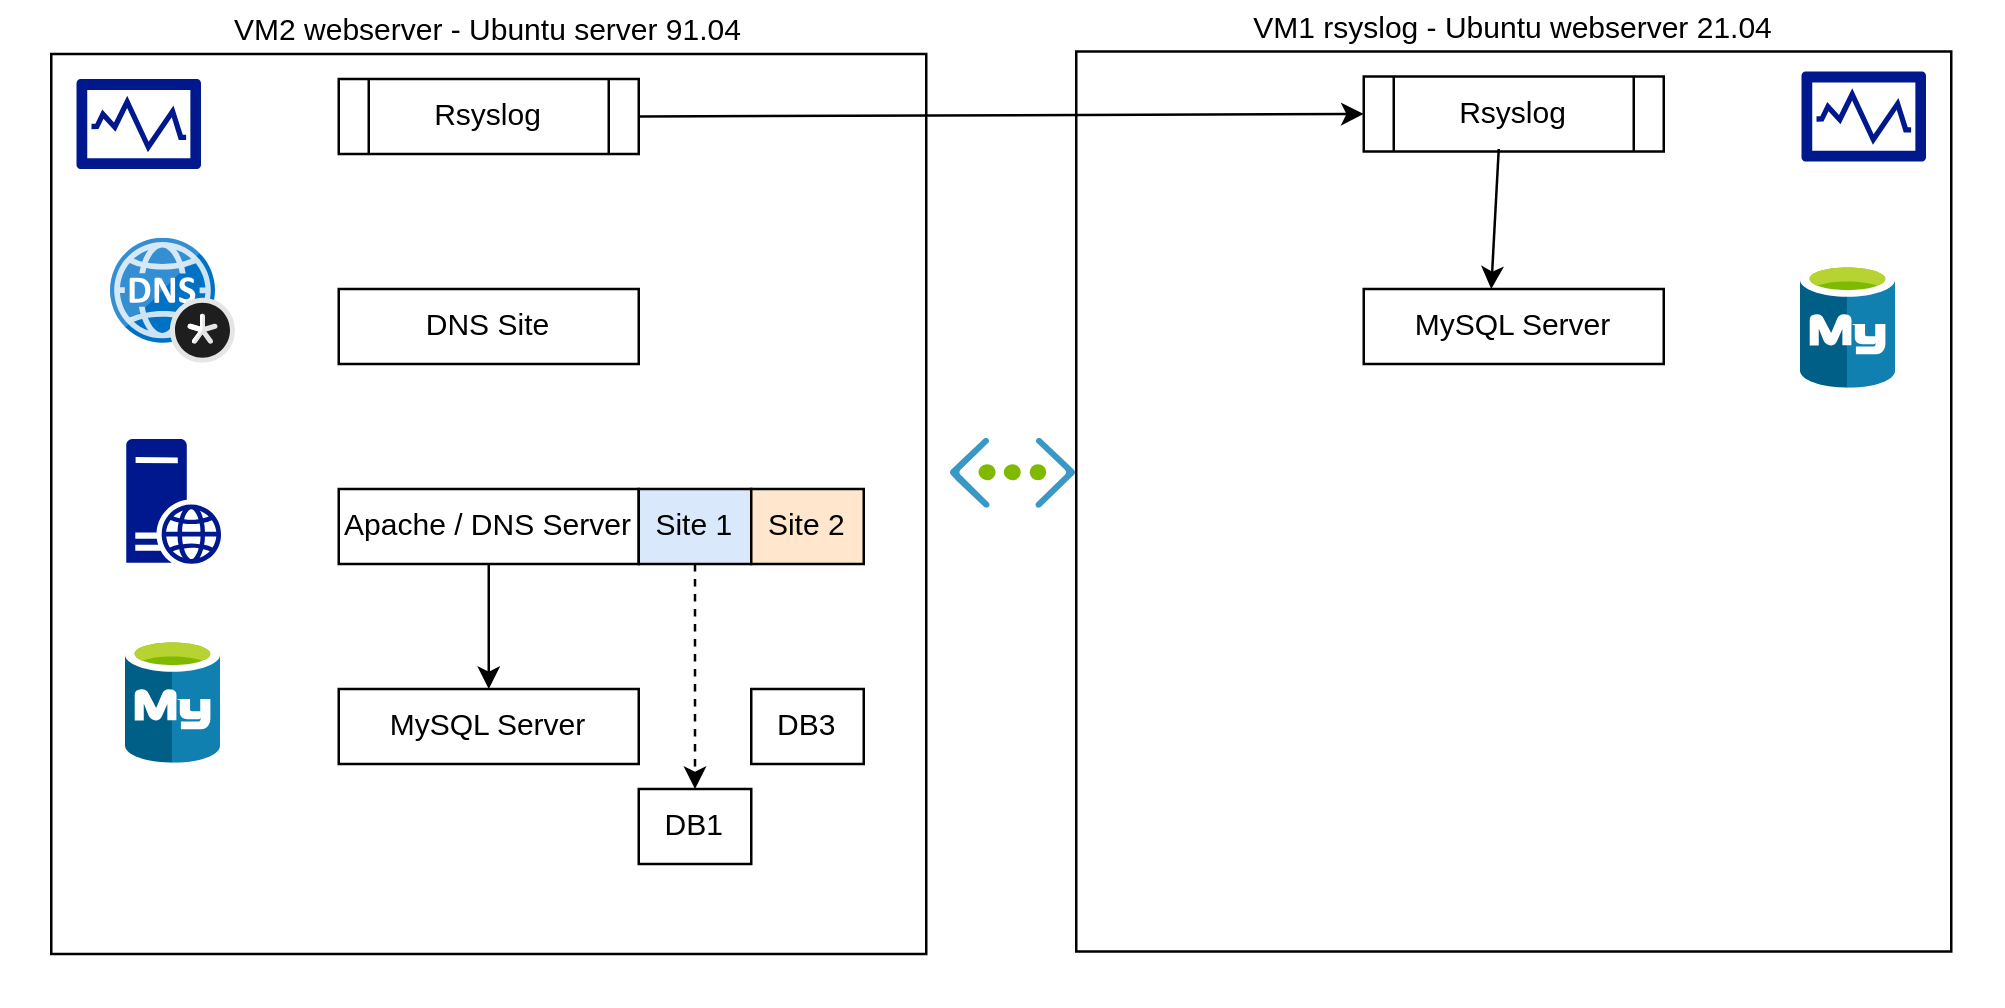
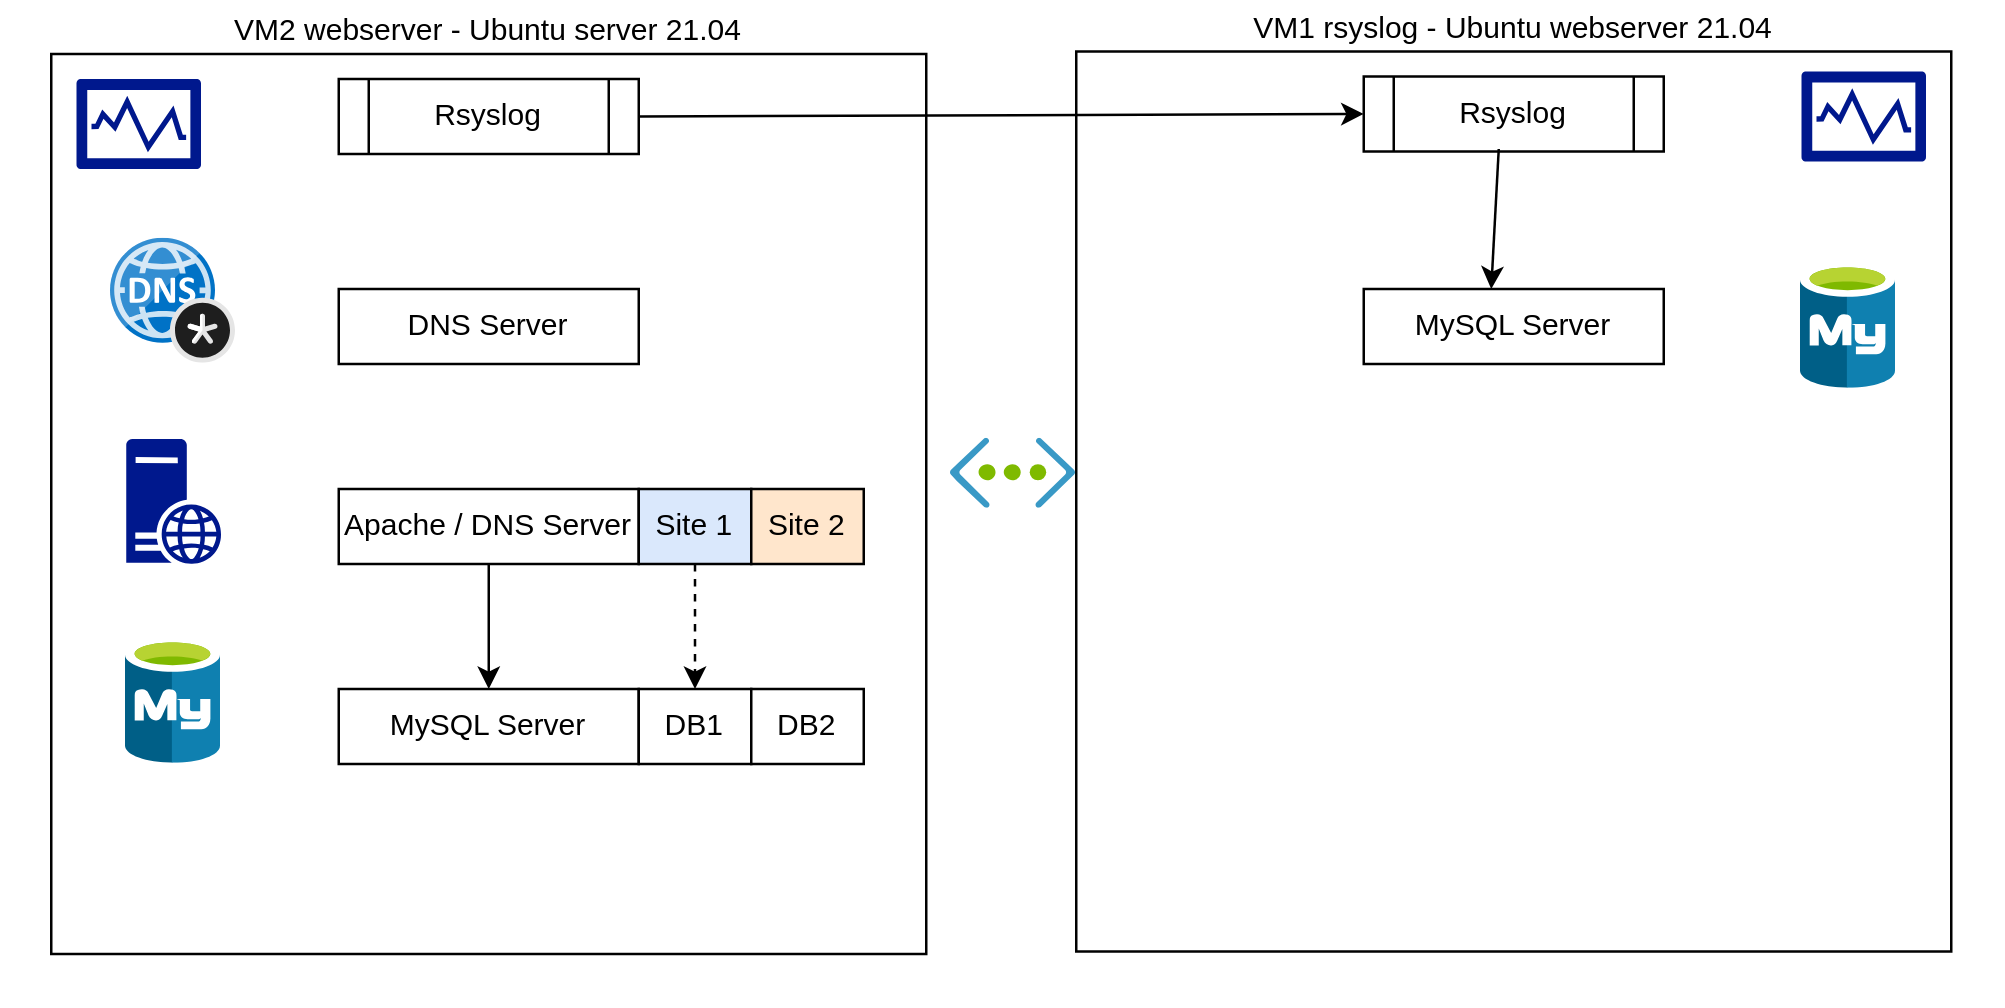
(489, 28) -> (489, 28)
(489, 326) -> (489, 326)
(808, 726) -> (808, 726)
(695, 826) -> (695, 726)
